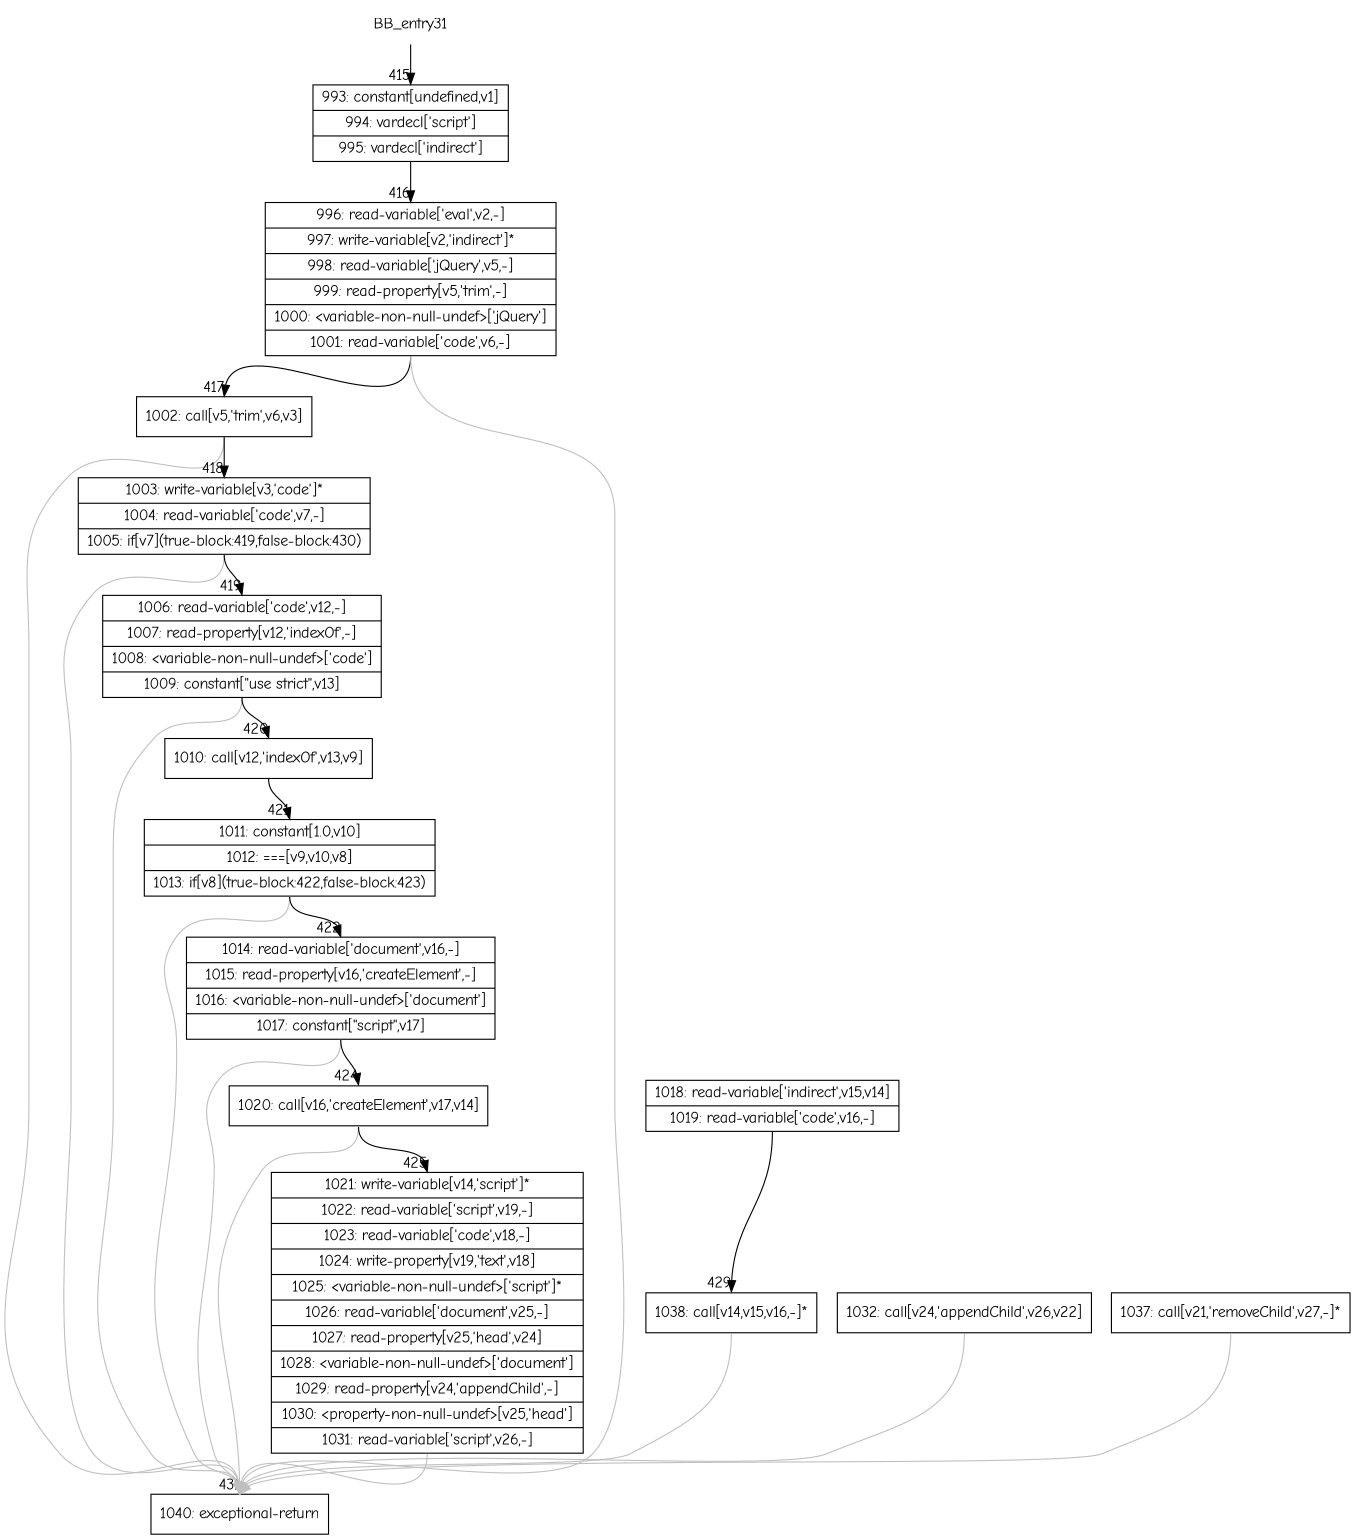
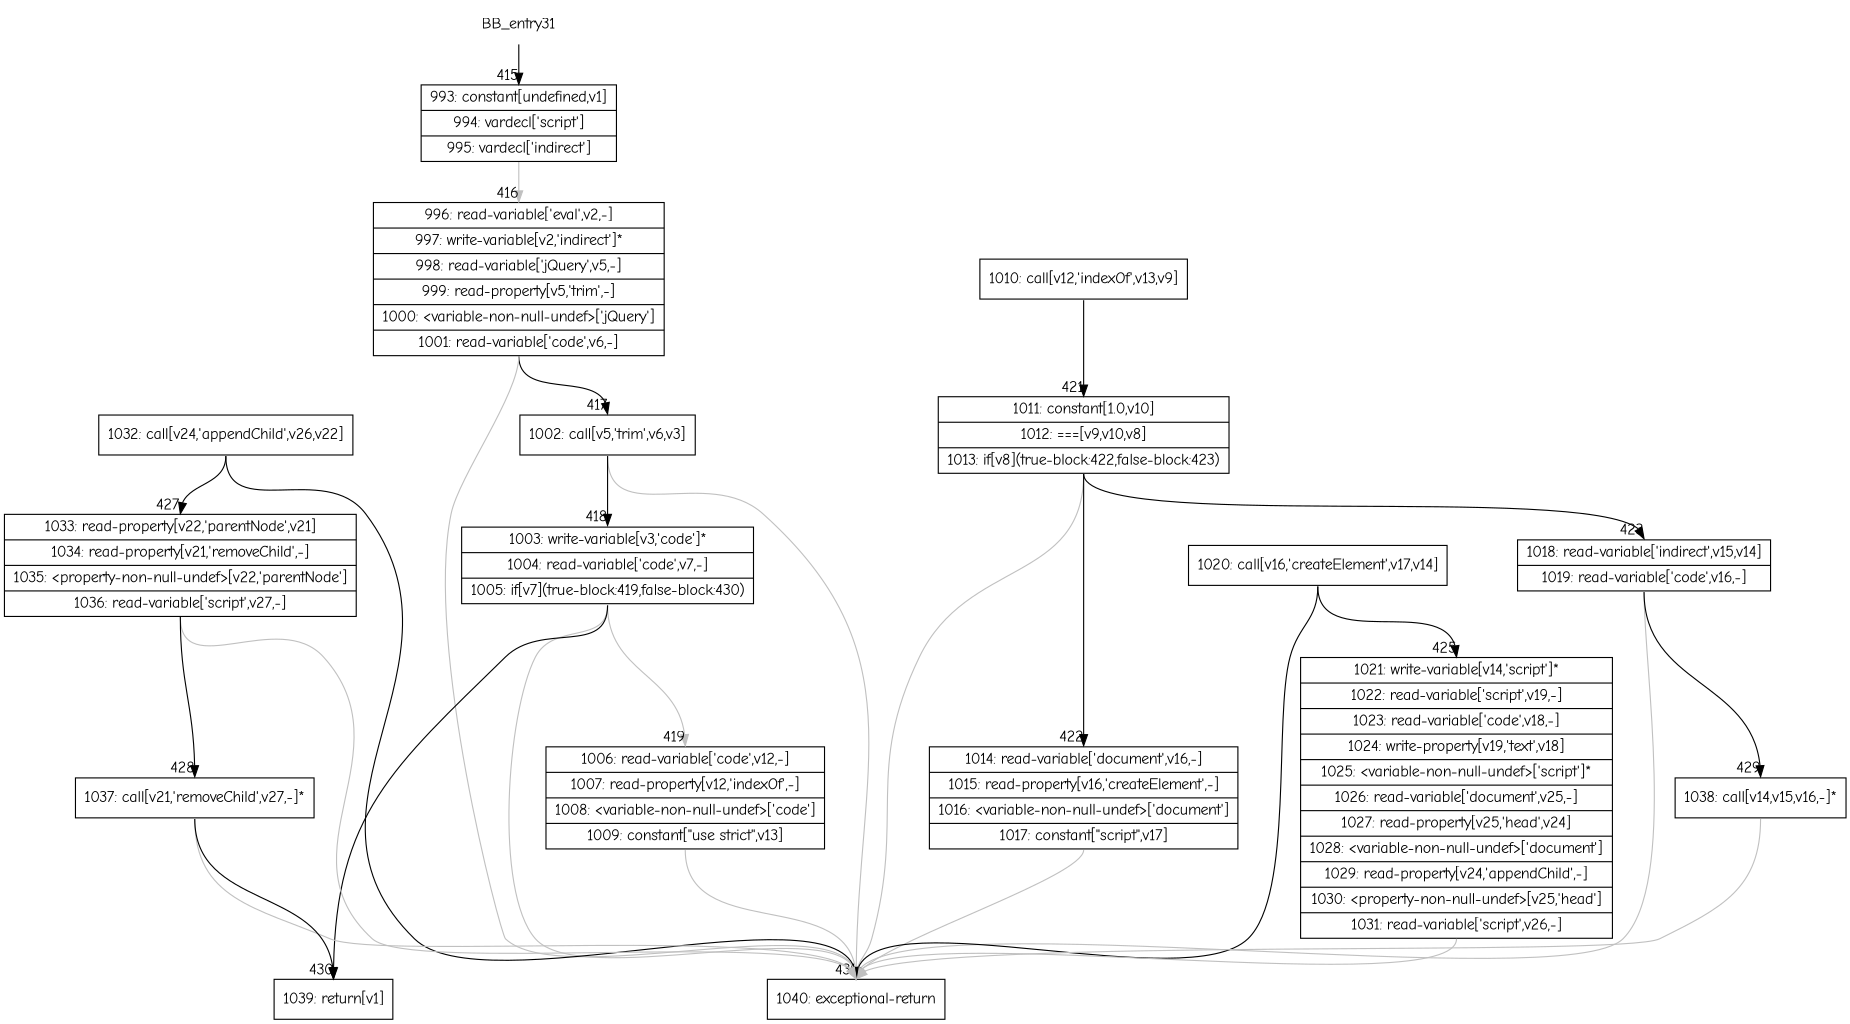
(411, 176) -> (519, 176)
none -> (1359, 506)
none -> (180, 565)
(229, 570) -> (642, 672)
(251, 715) -> none
none -> (1446, 958)
none -> (333, 999)
(346, 1058) -> none
(222, 1265) -> (1249, 938)
(829, 1453) -> (373, 869)
